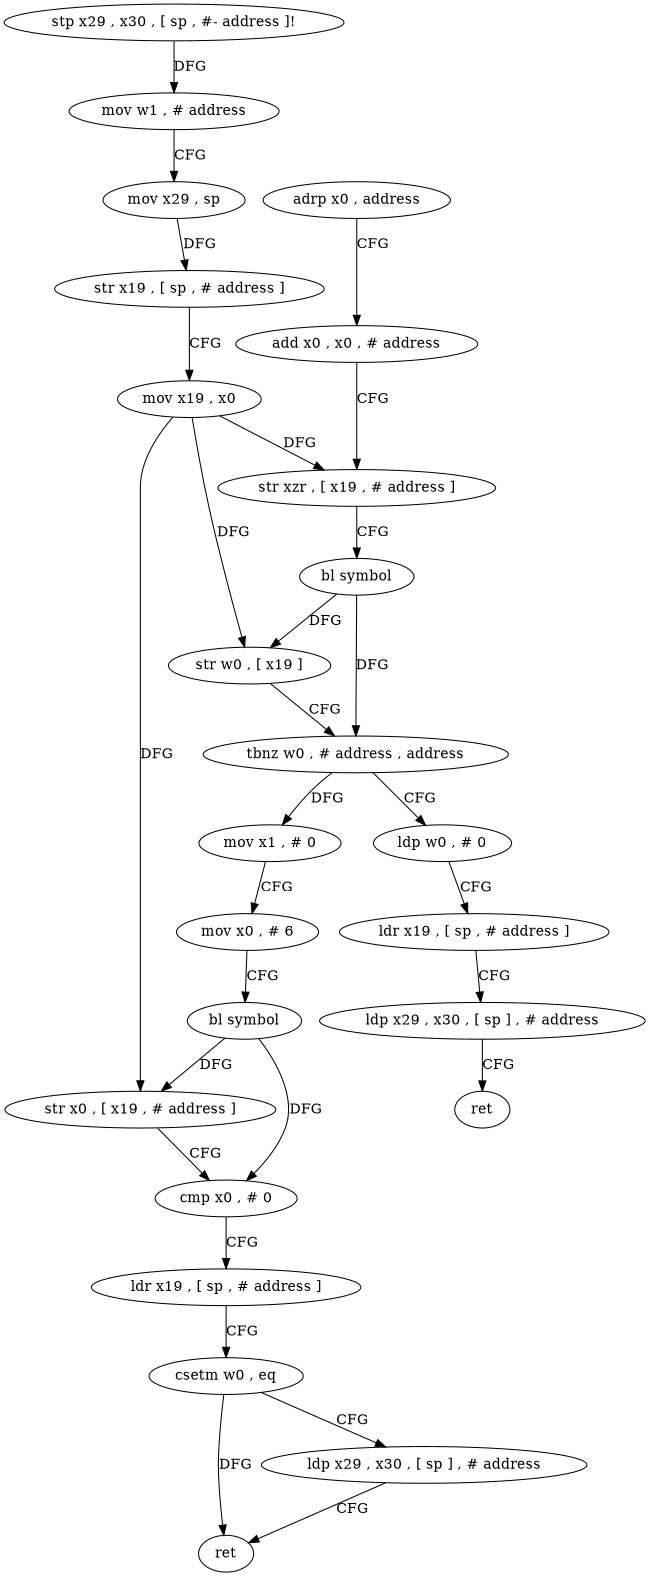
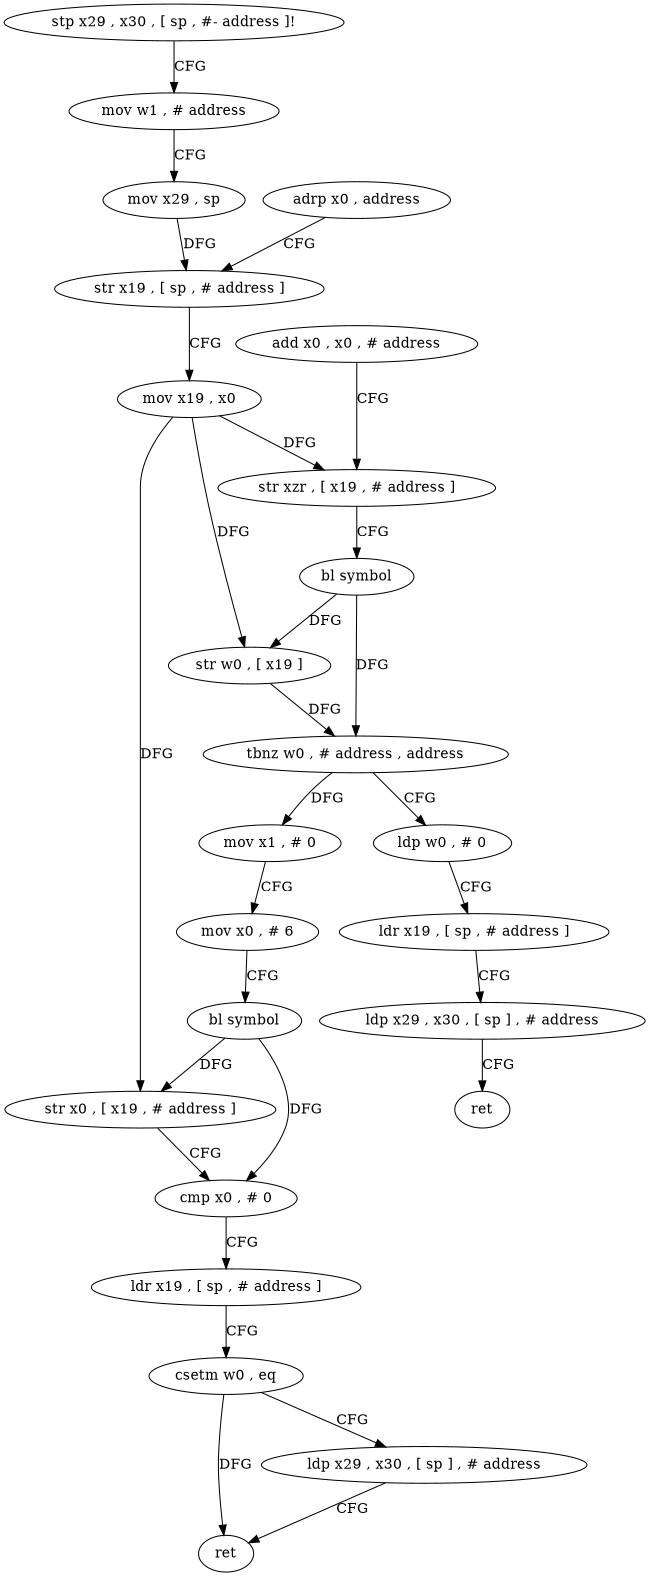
(190, 67) -> (190, 67)
(357, 267) -> (278, 242)
(325, 710) -> (325, 710)
